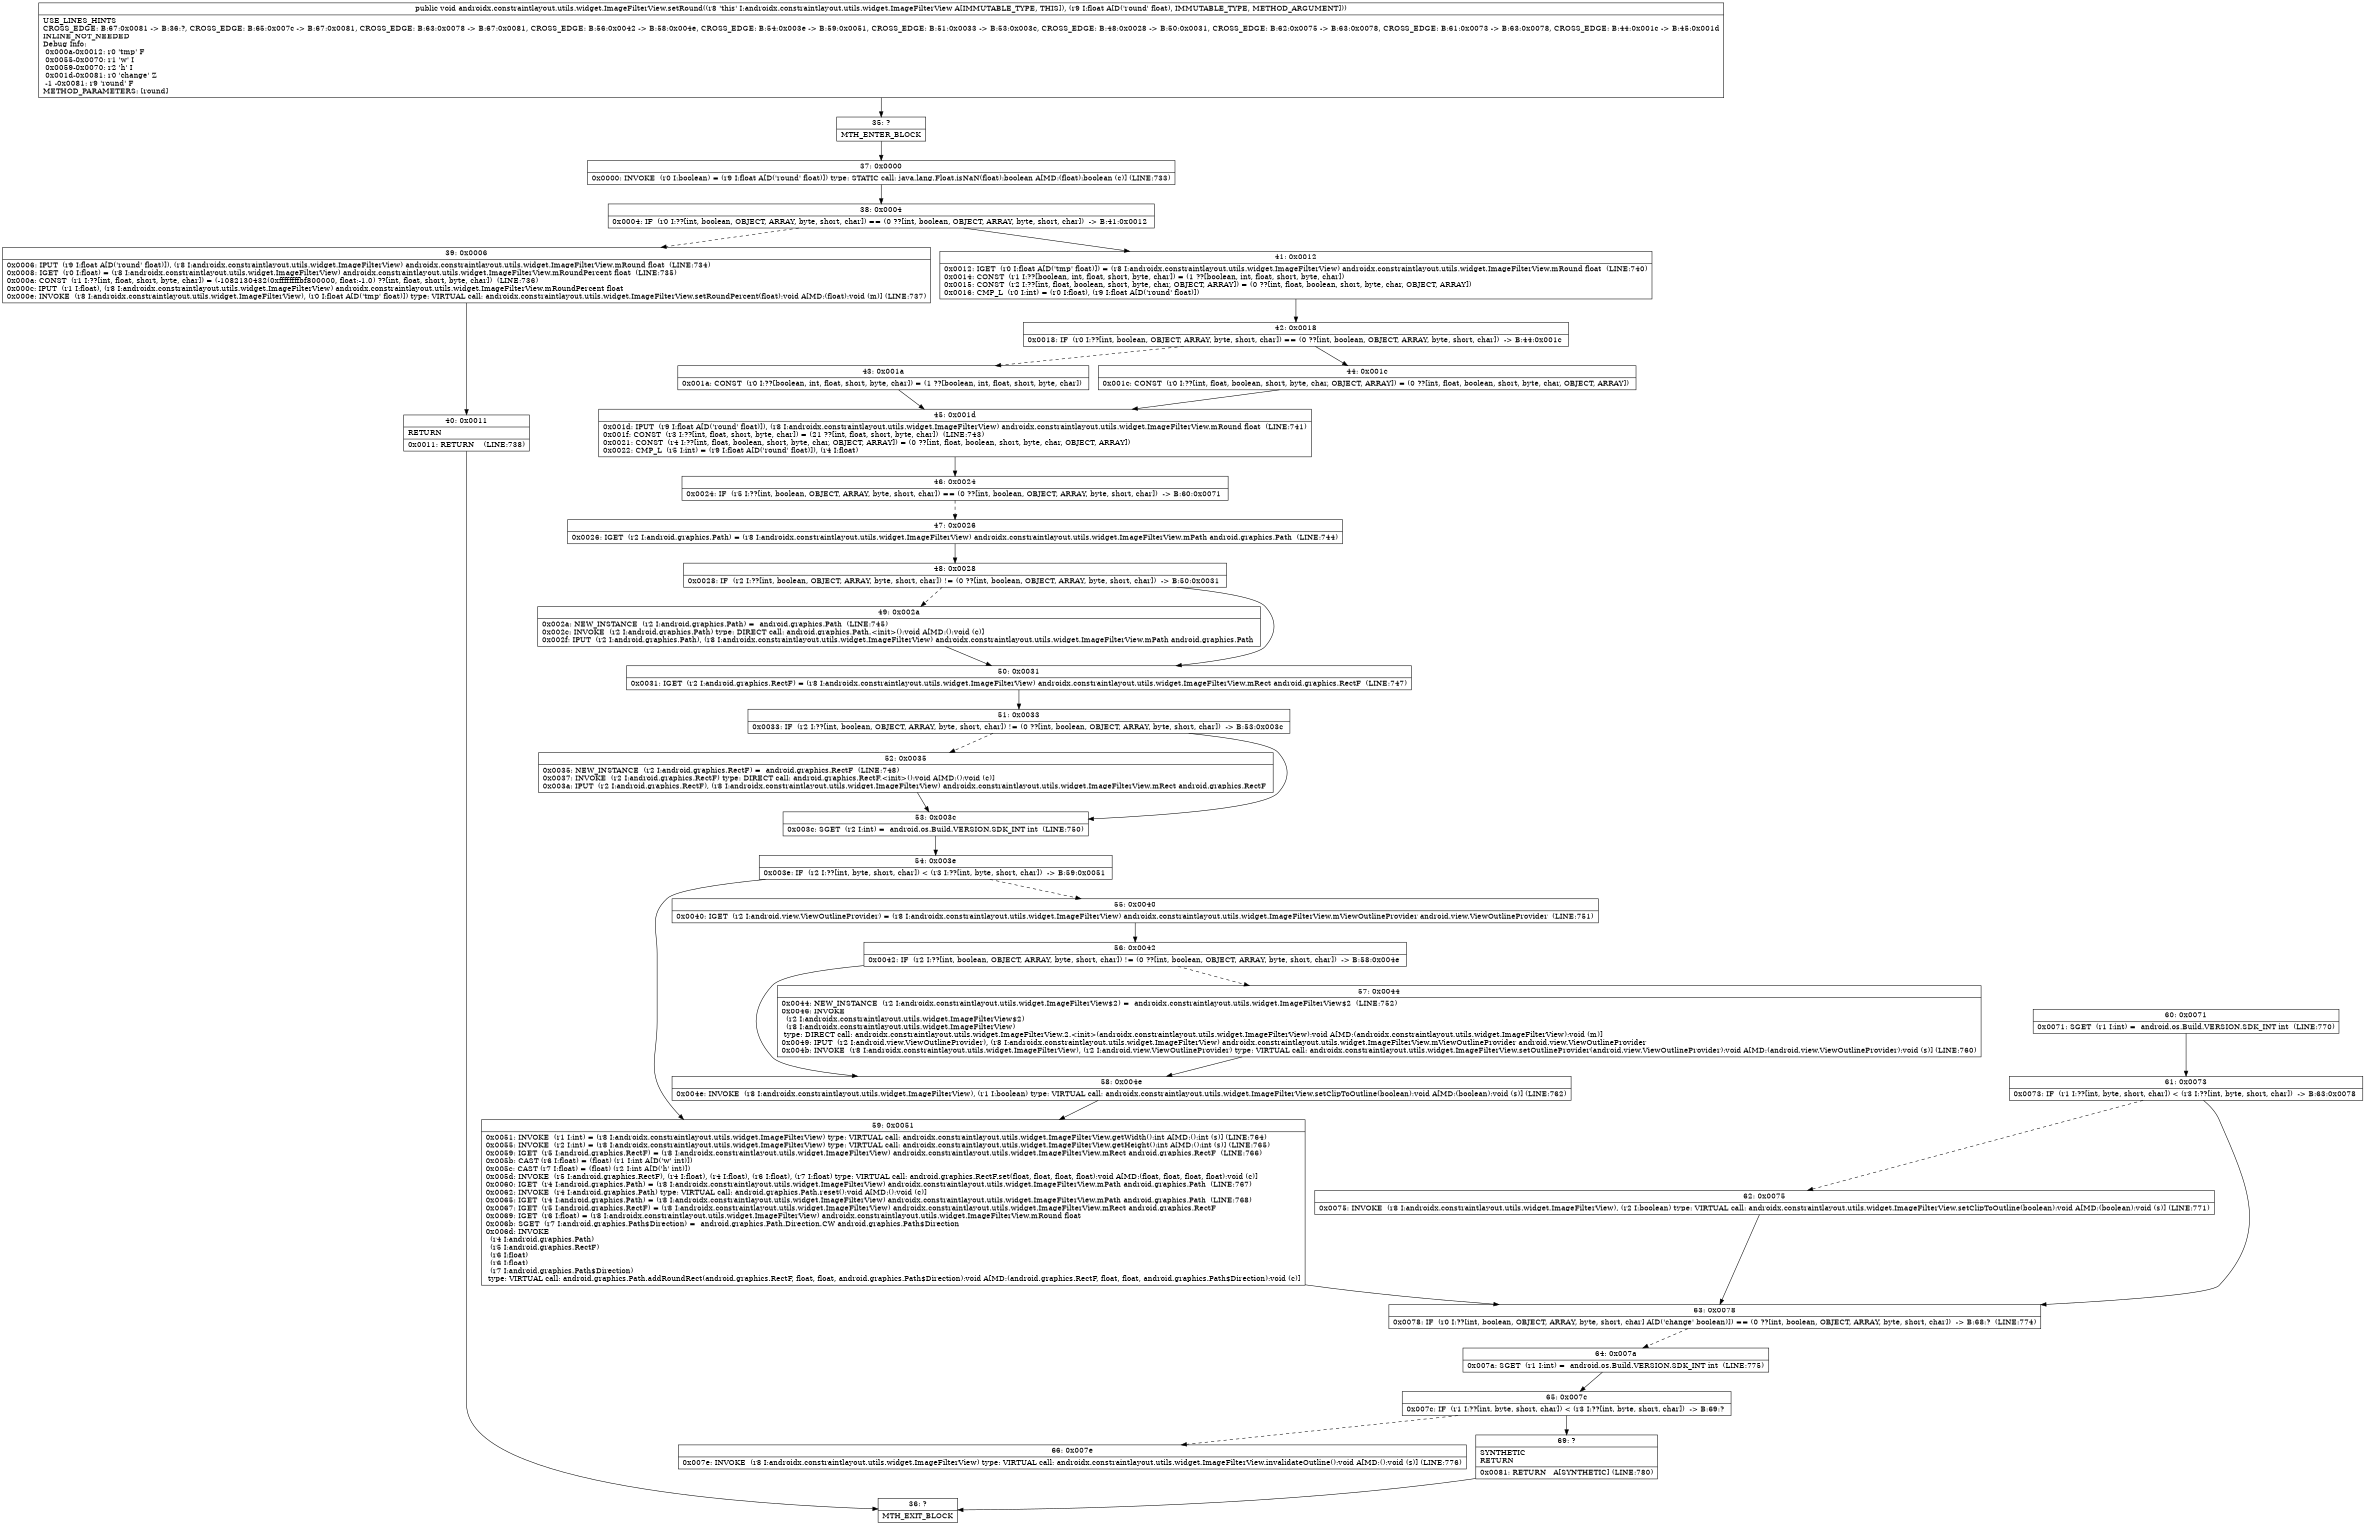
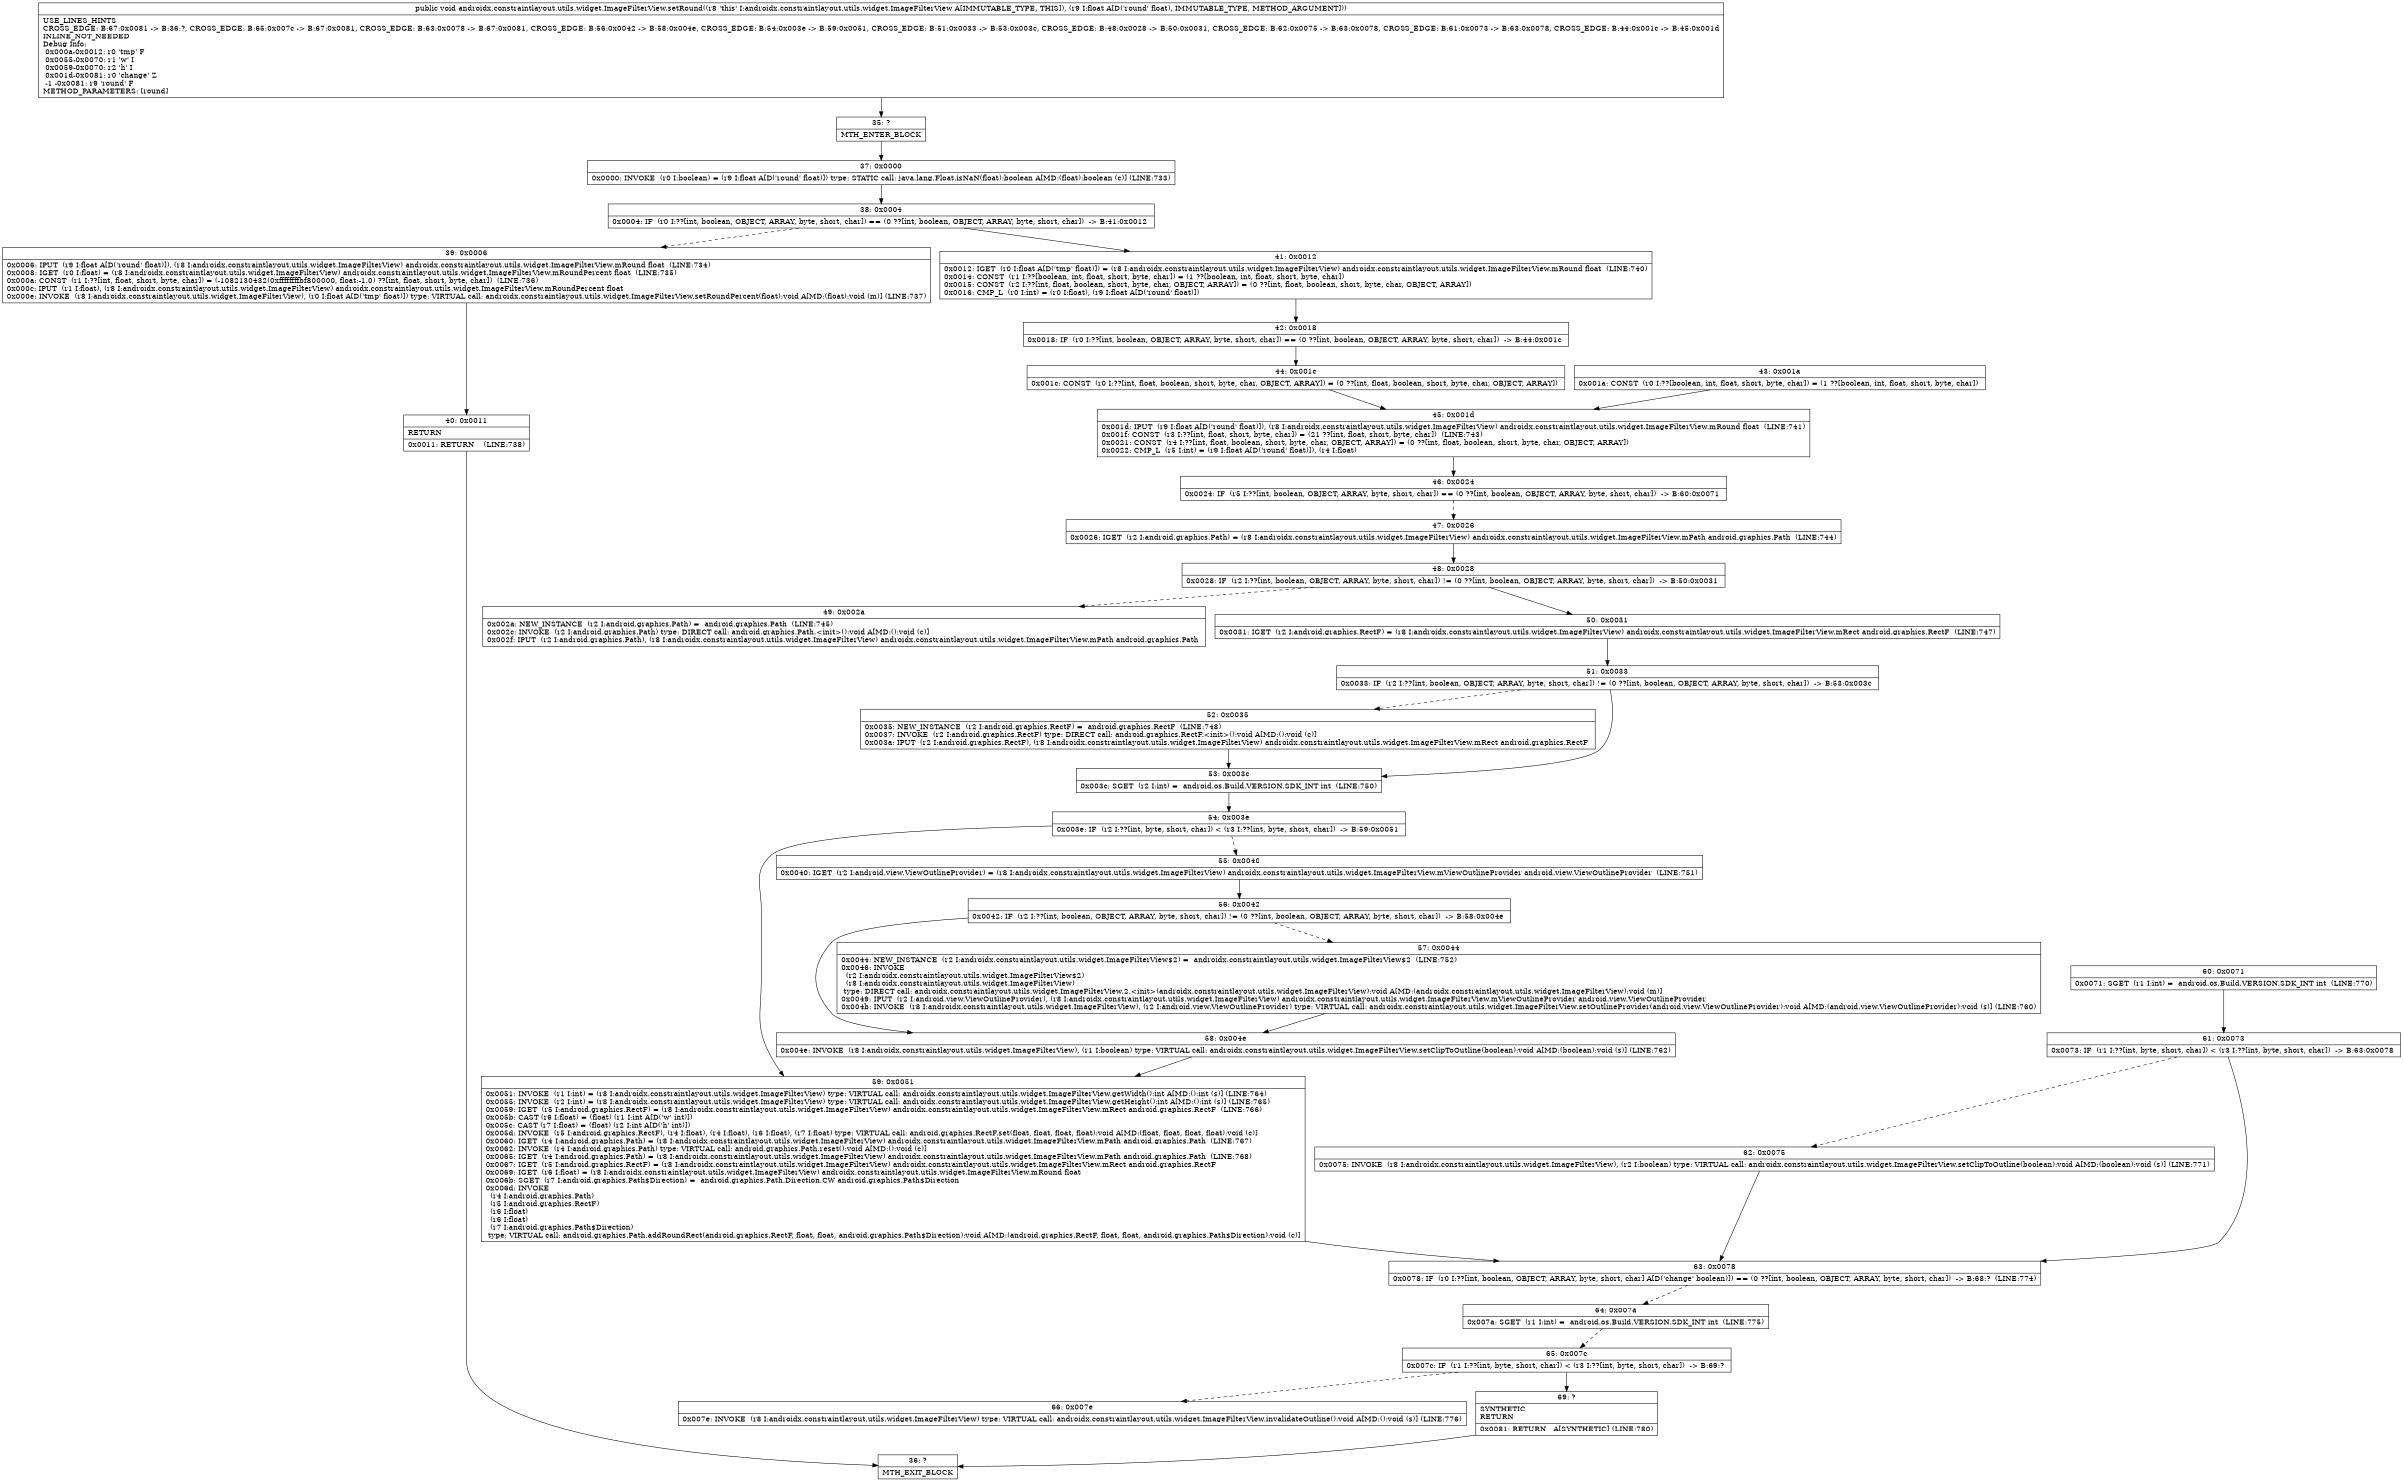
(1092, 356) -> none
(966, 655) -> none
(1593, 1380) -> (1593, 1337)
